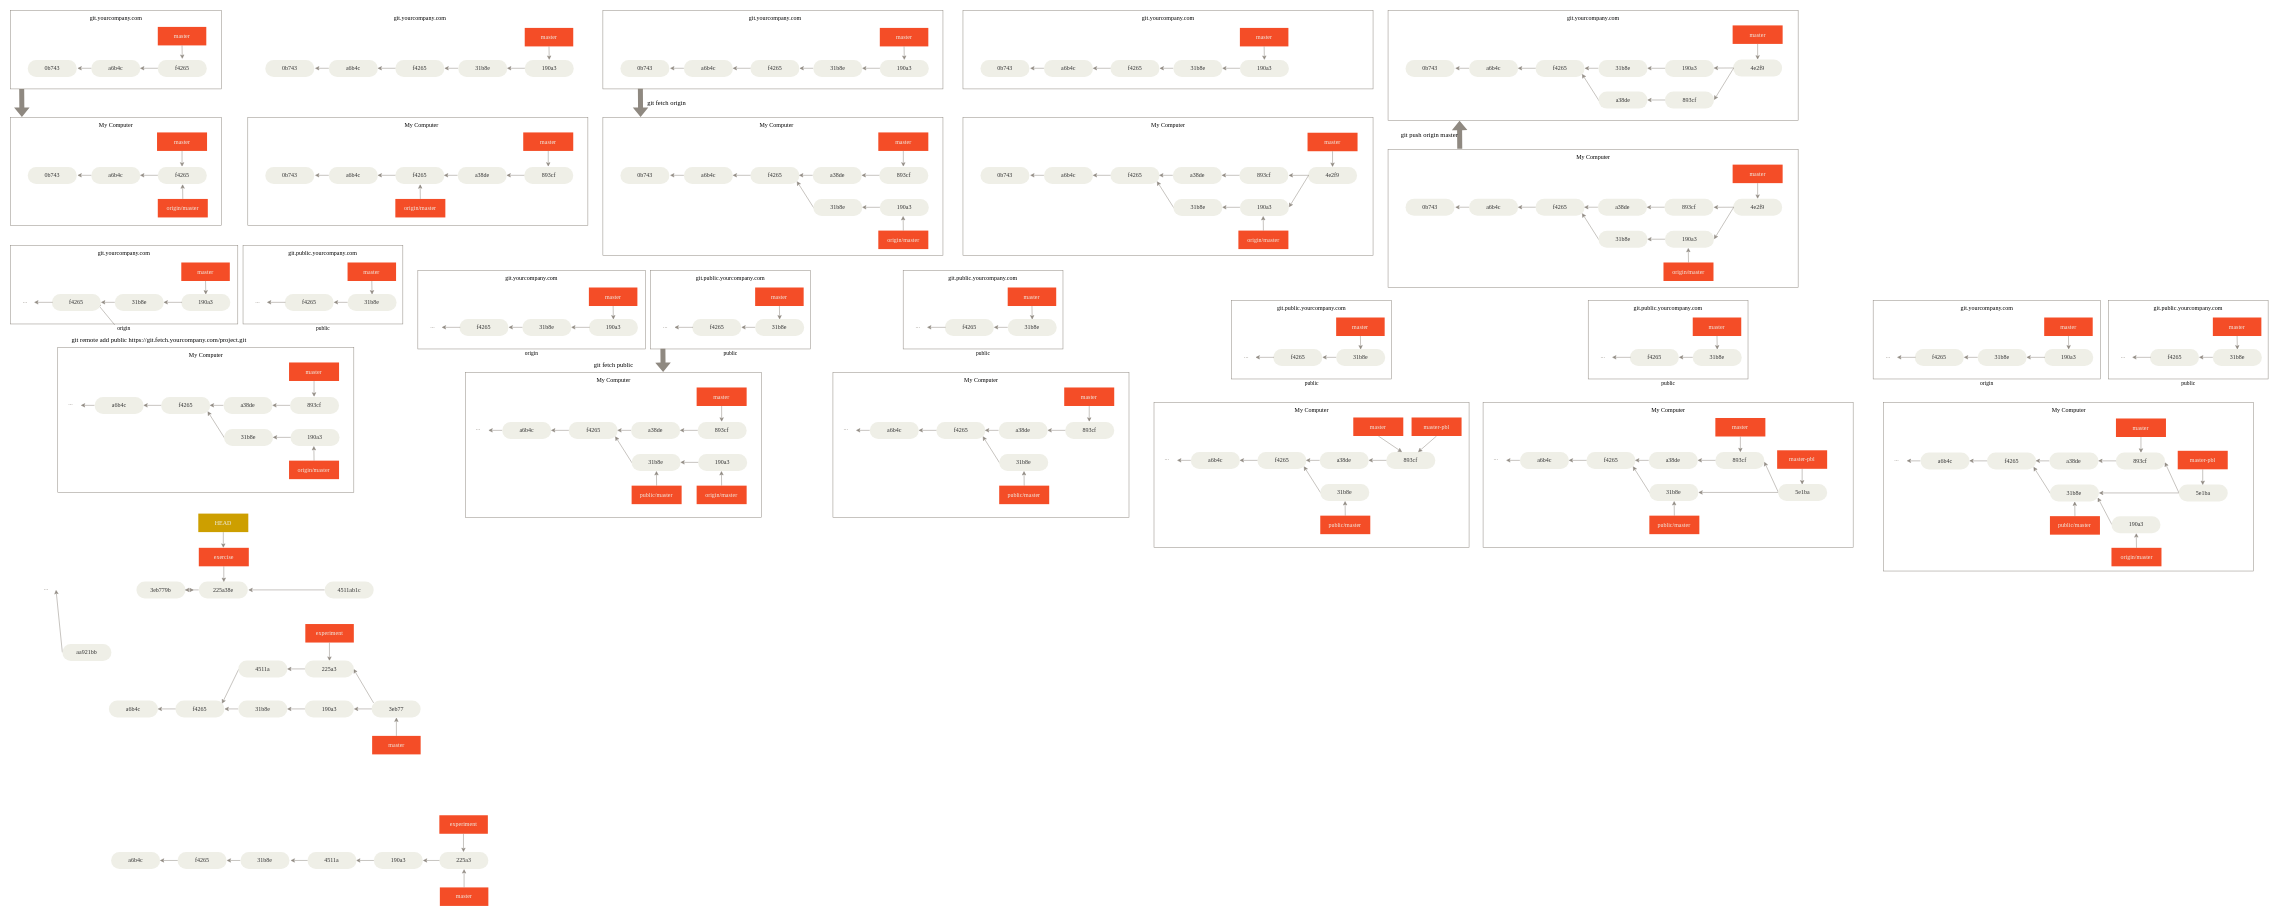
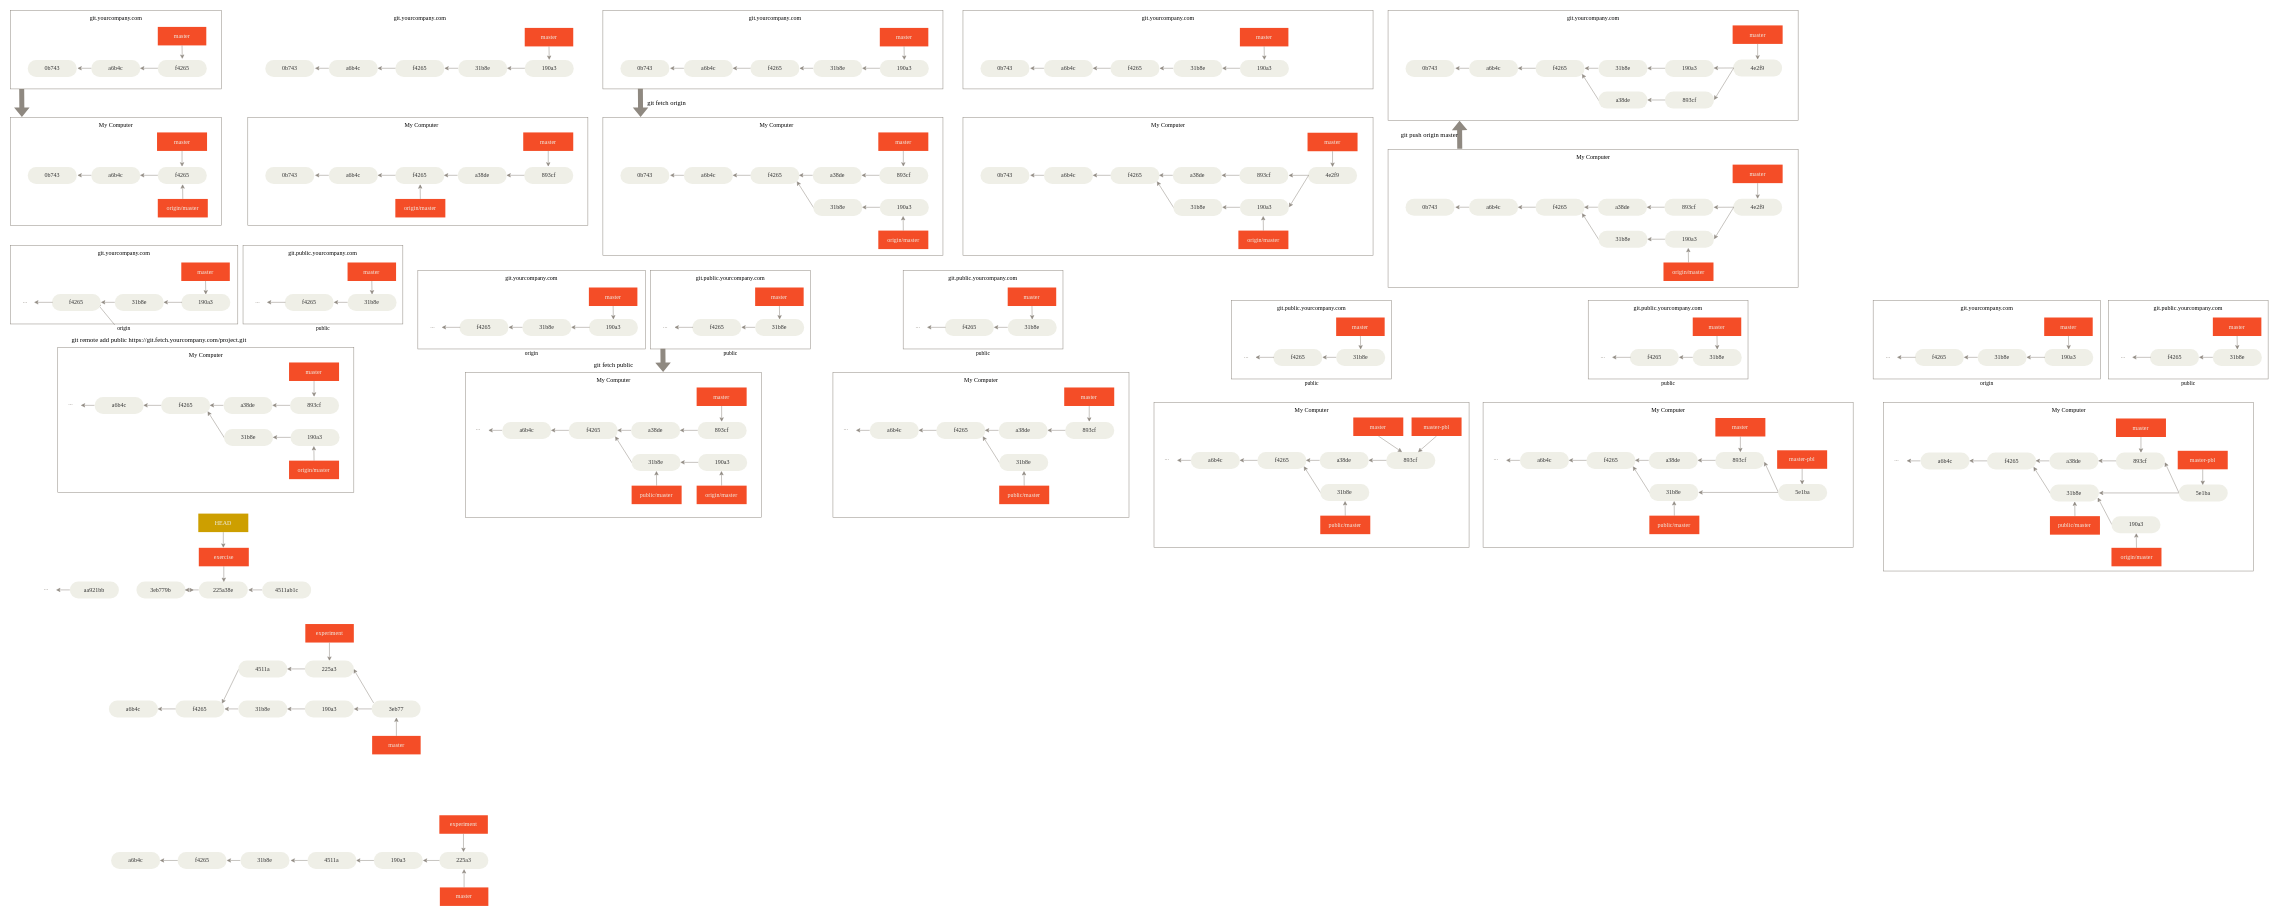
(349, 590) -> (287, 590)
(87, 652) -> (94, 590)
